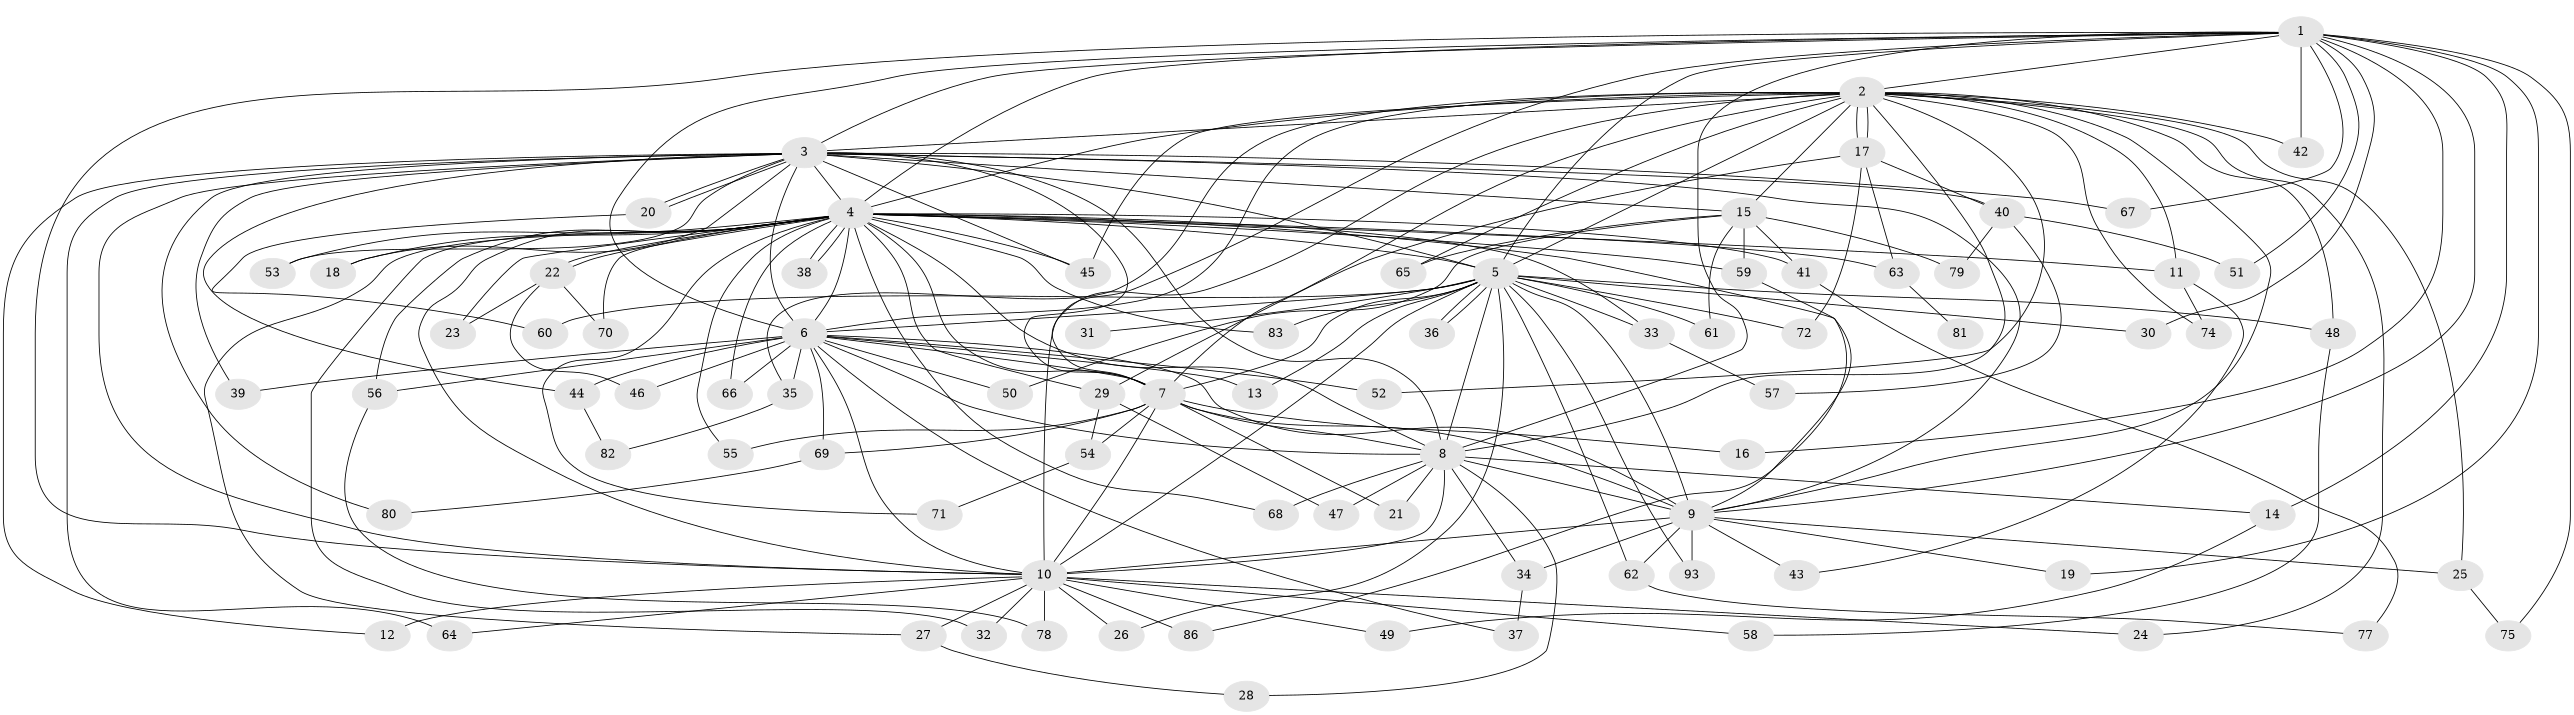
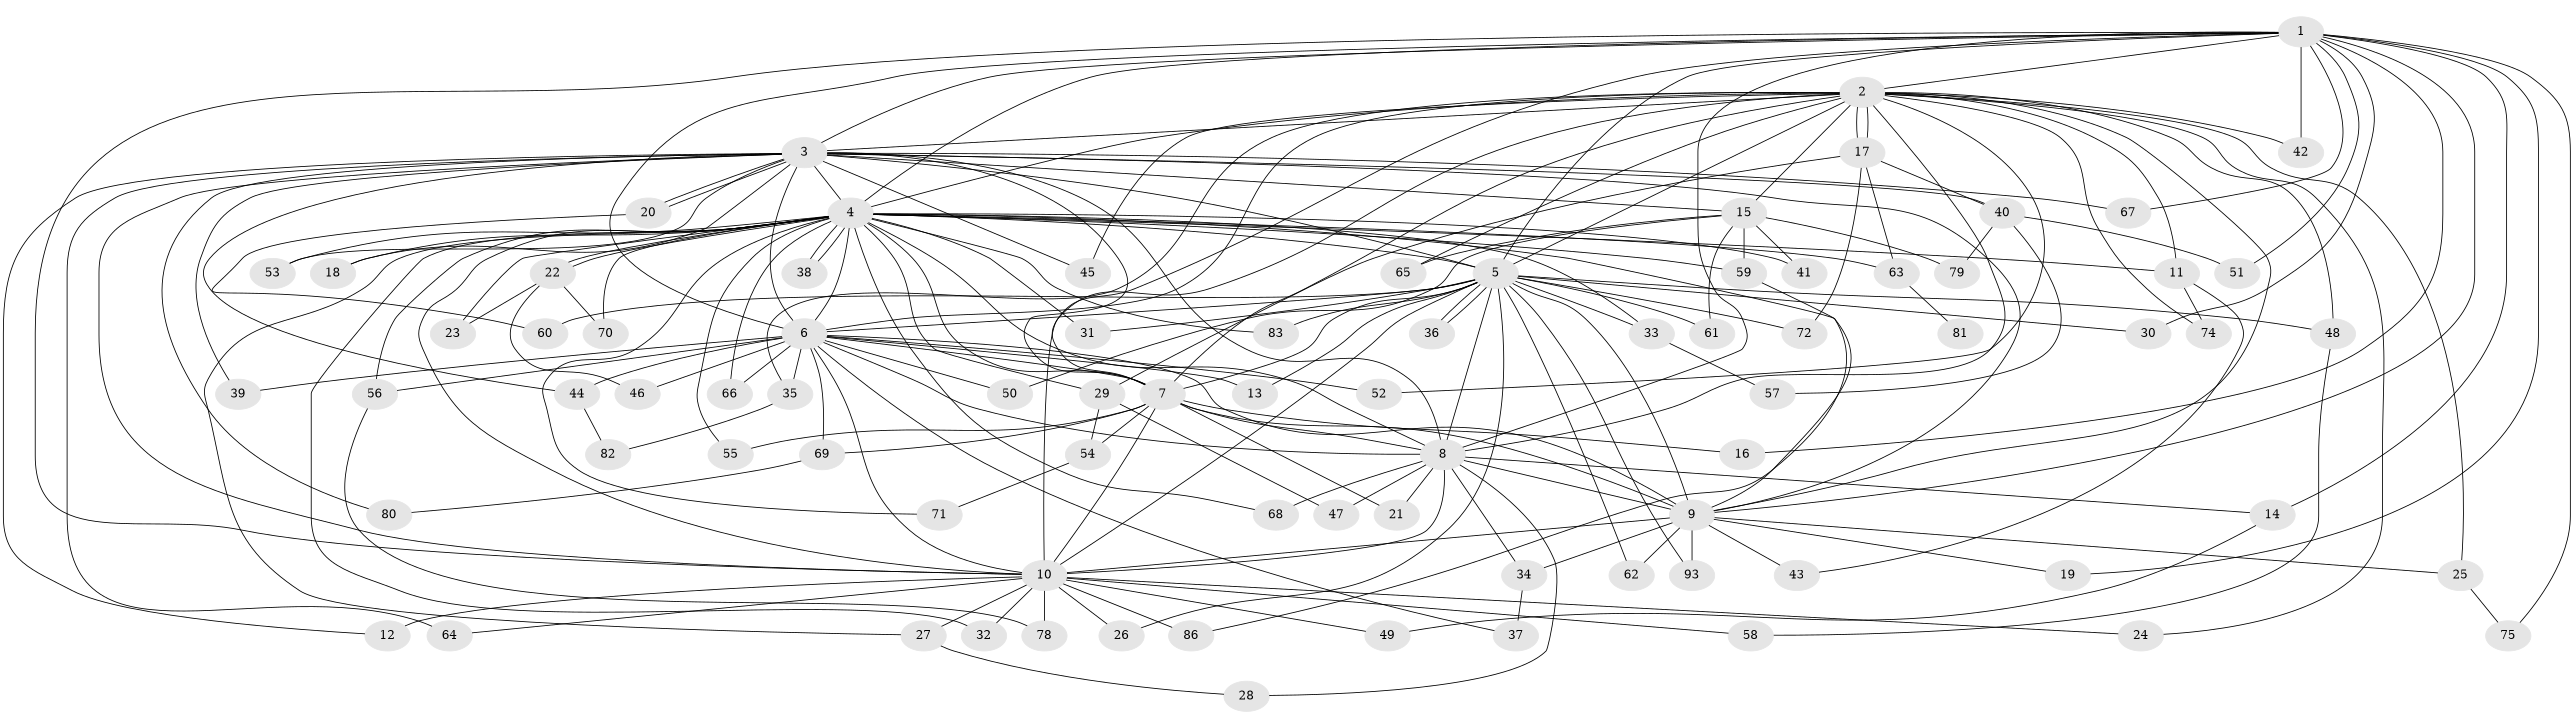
(972, 237) -> (981, 254)
(2366, 636) -> none
